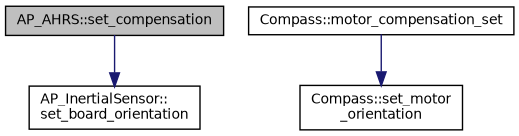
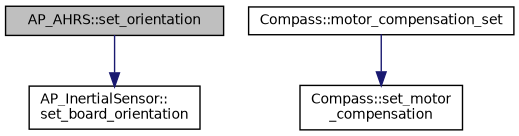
(115, 21) -> (115, 21)
(381, 108) -> (381, 108)
